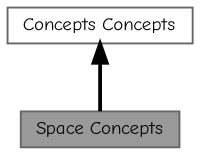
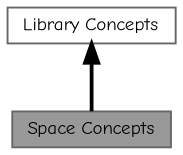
(100, 26) -> (92, 26)
